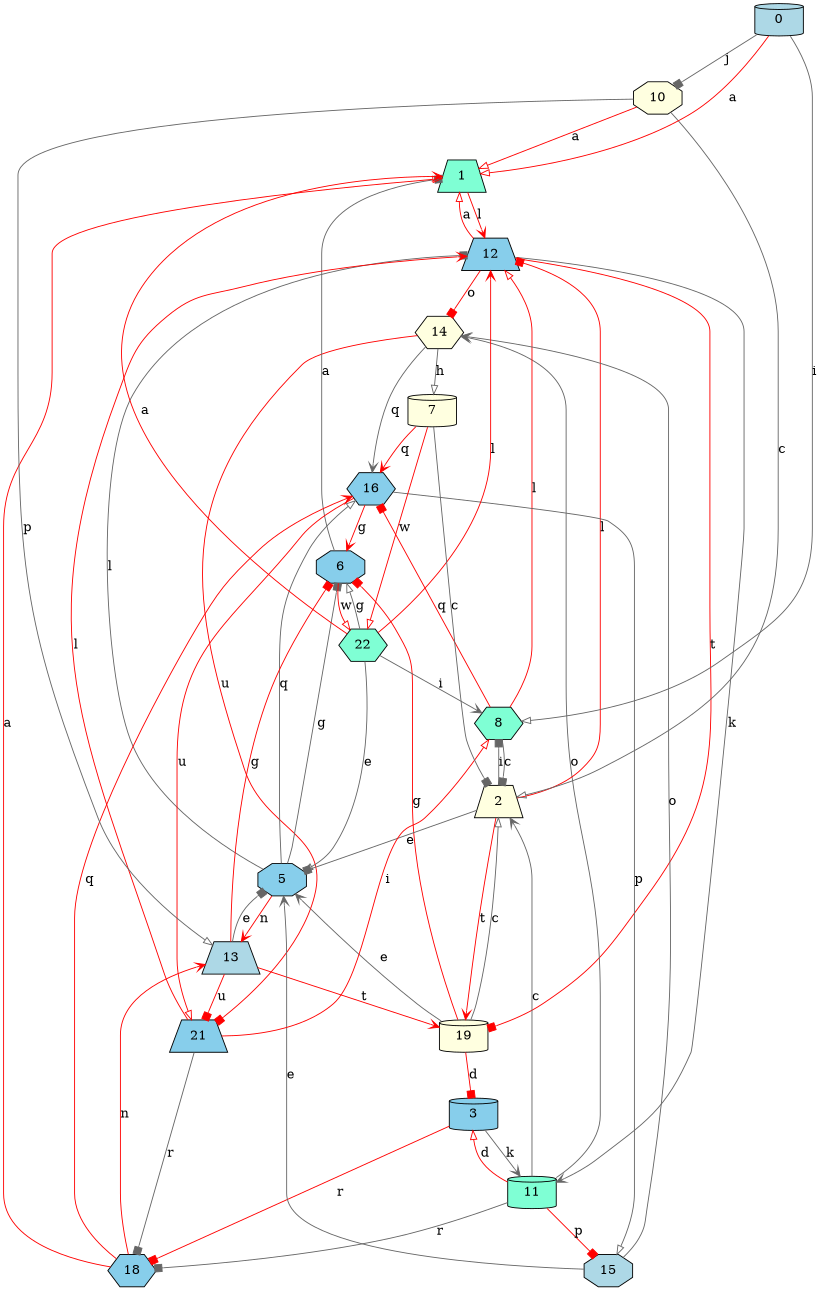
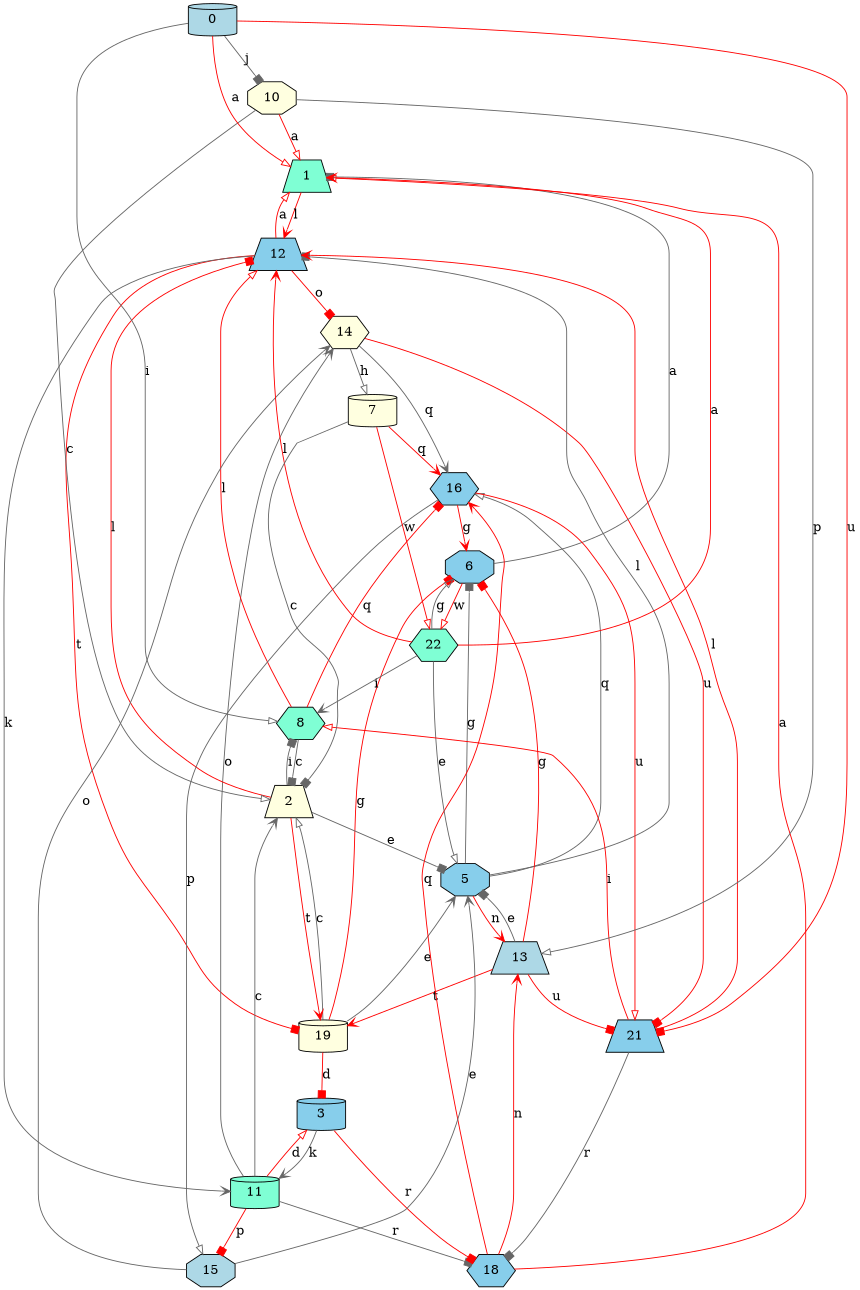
none -> (847, 295)
